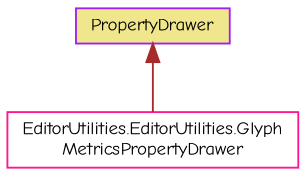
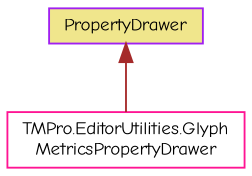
(153, 140) -> (126, 140)
